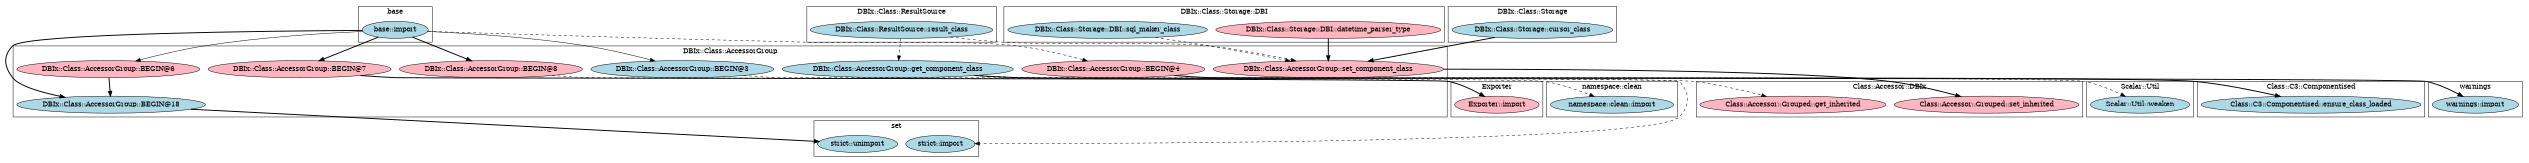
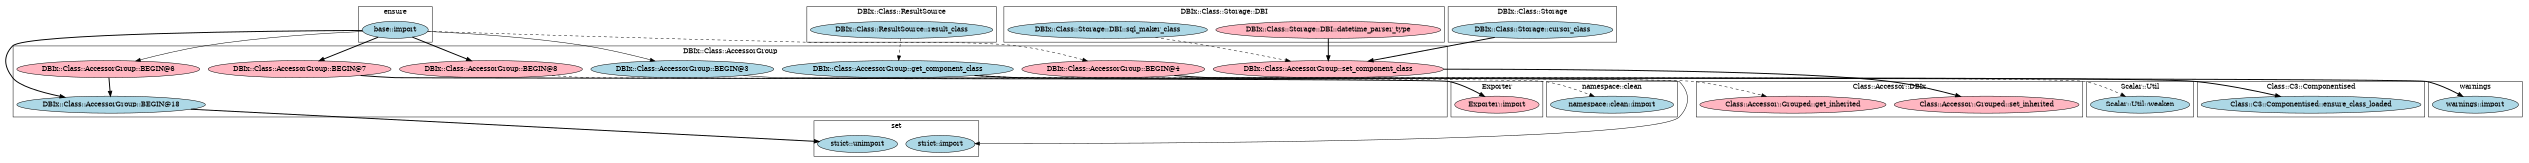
(395, 12) -> (395, 12)
(1121, 43) -> none
(1686, 107) -> (1686, 107)
